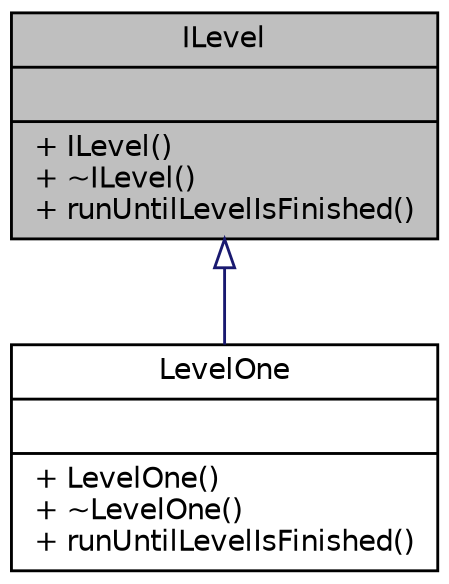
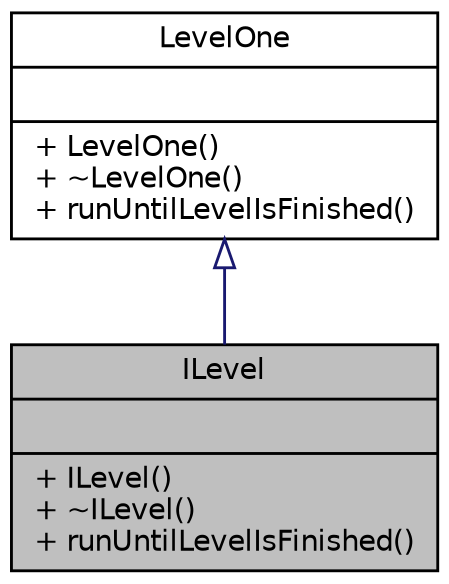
(225, 307) -> (225, 307)
